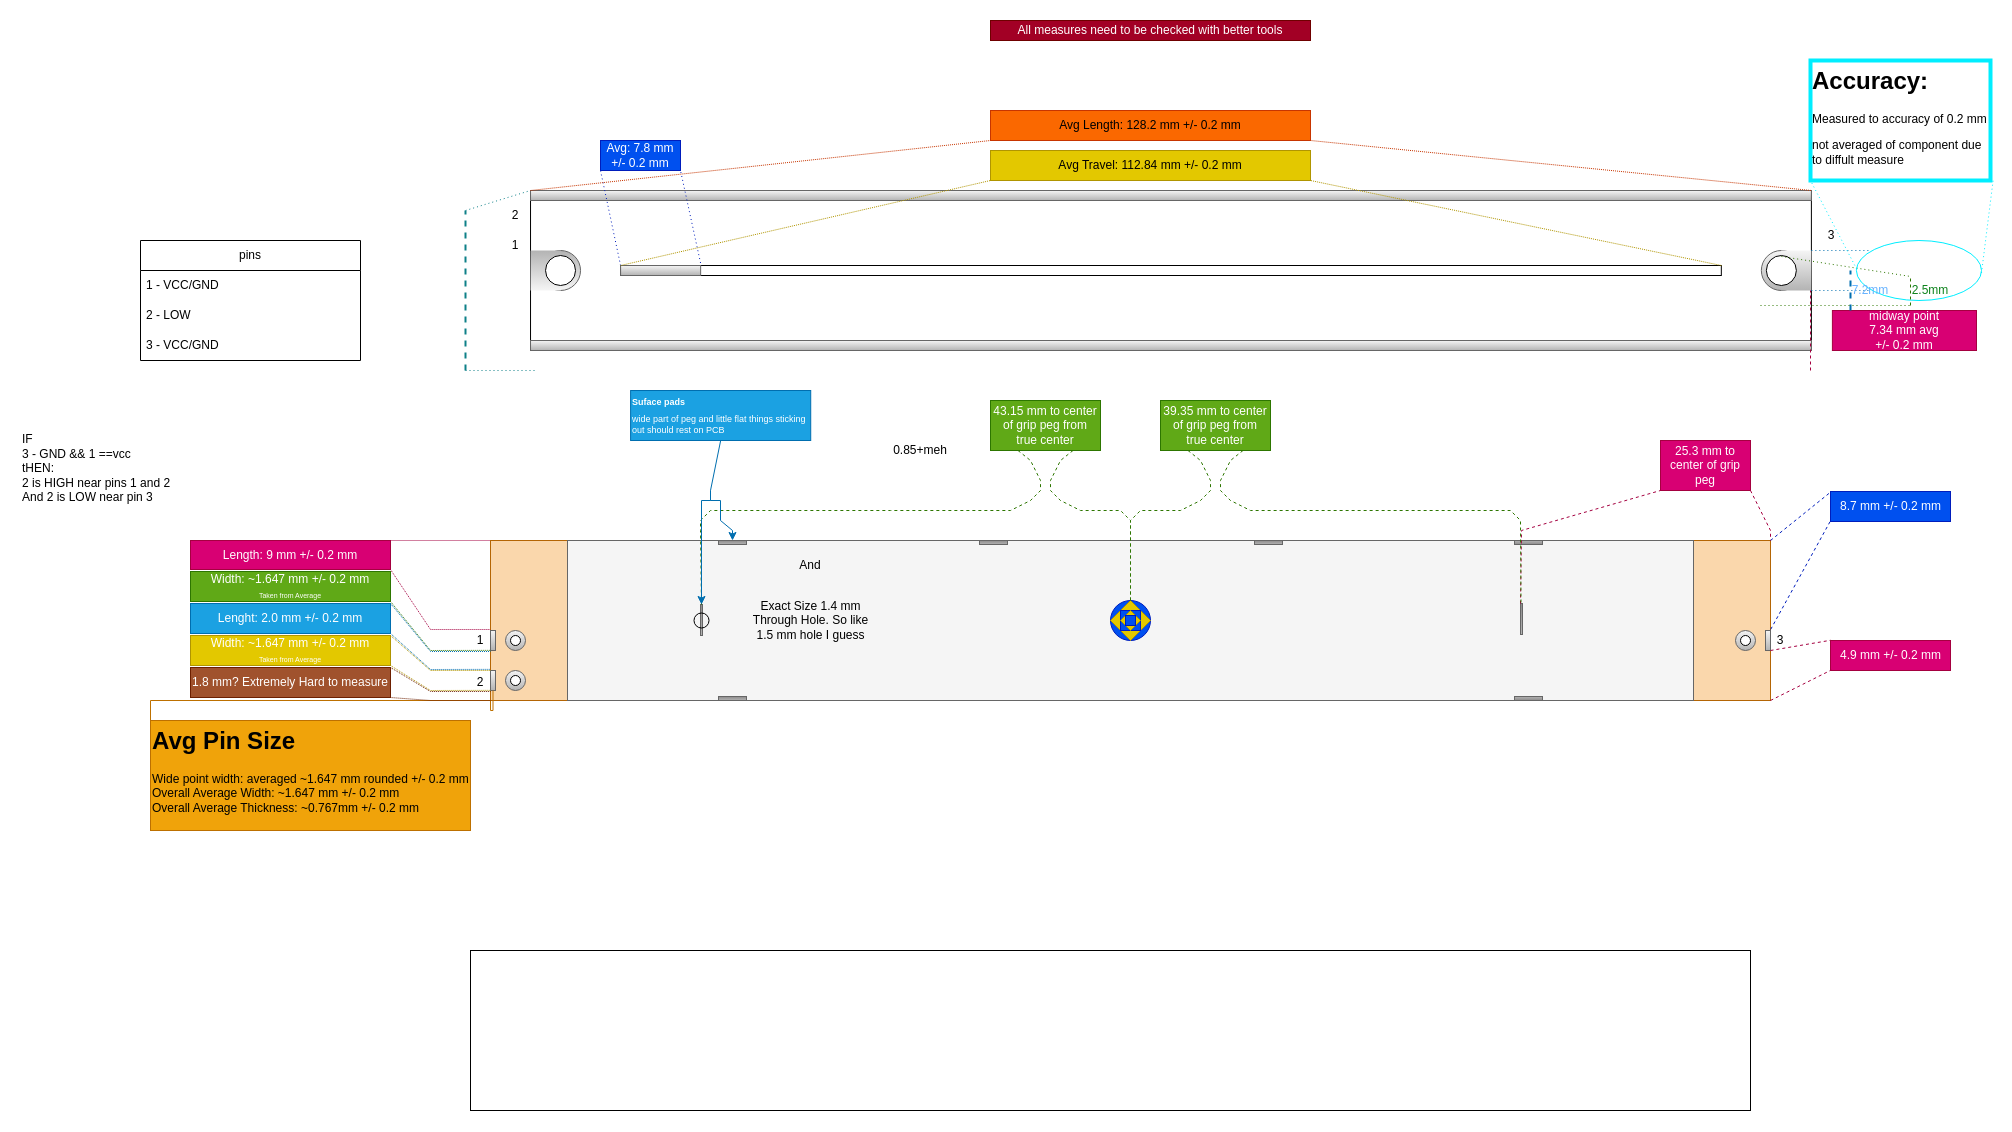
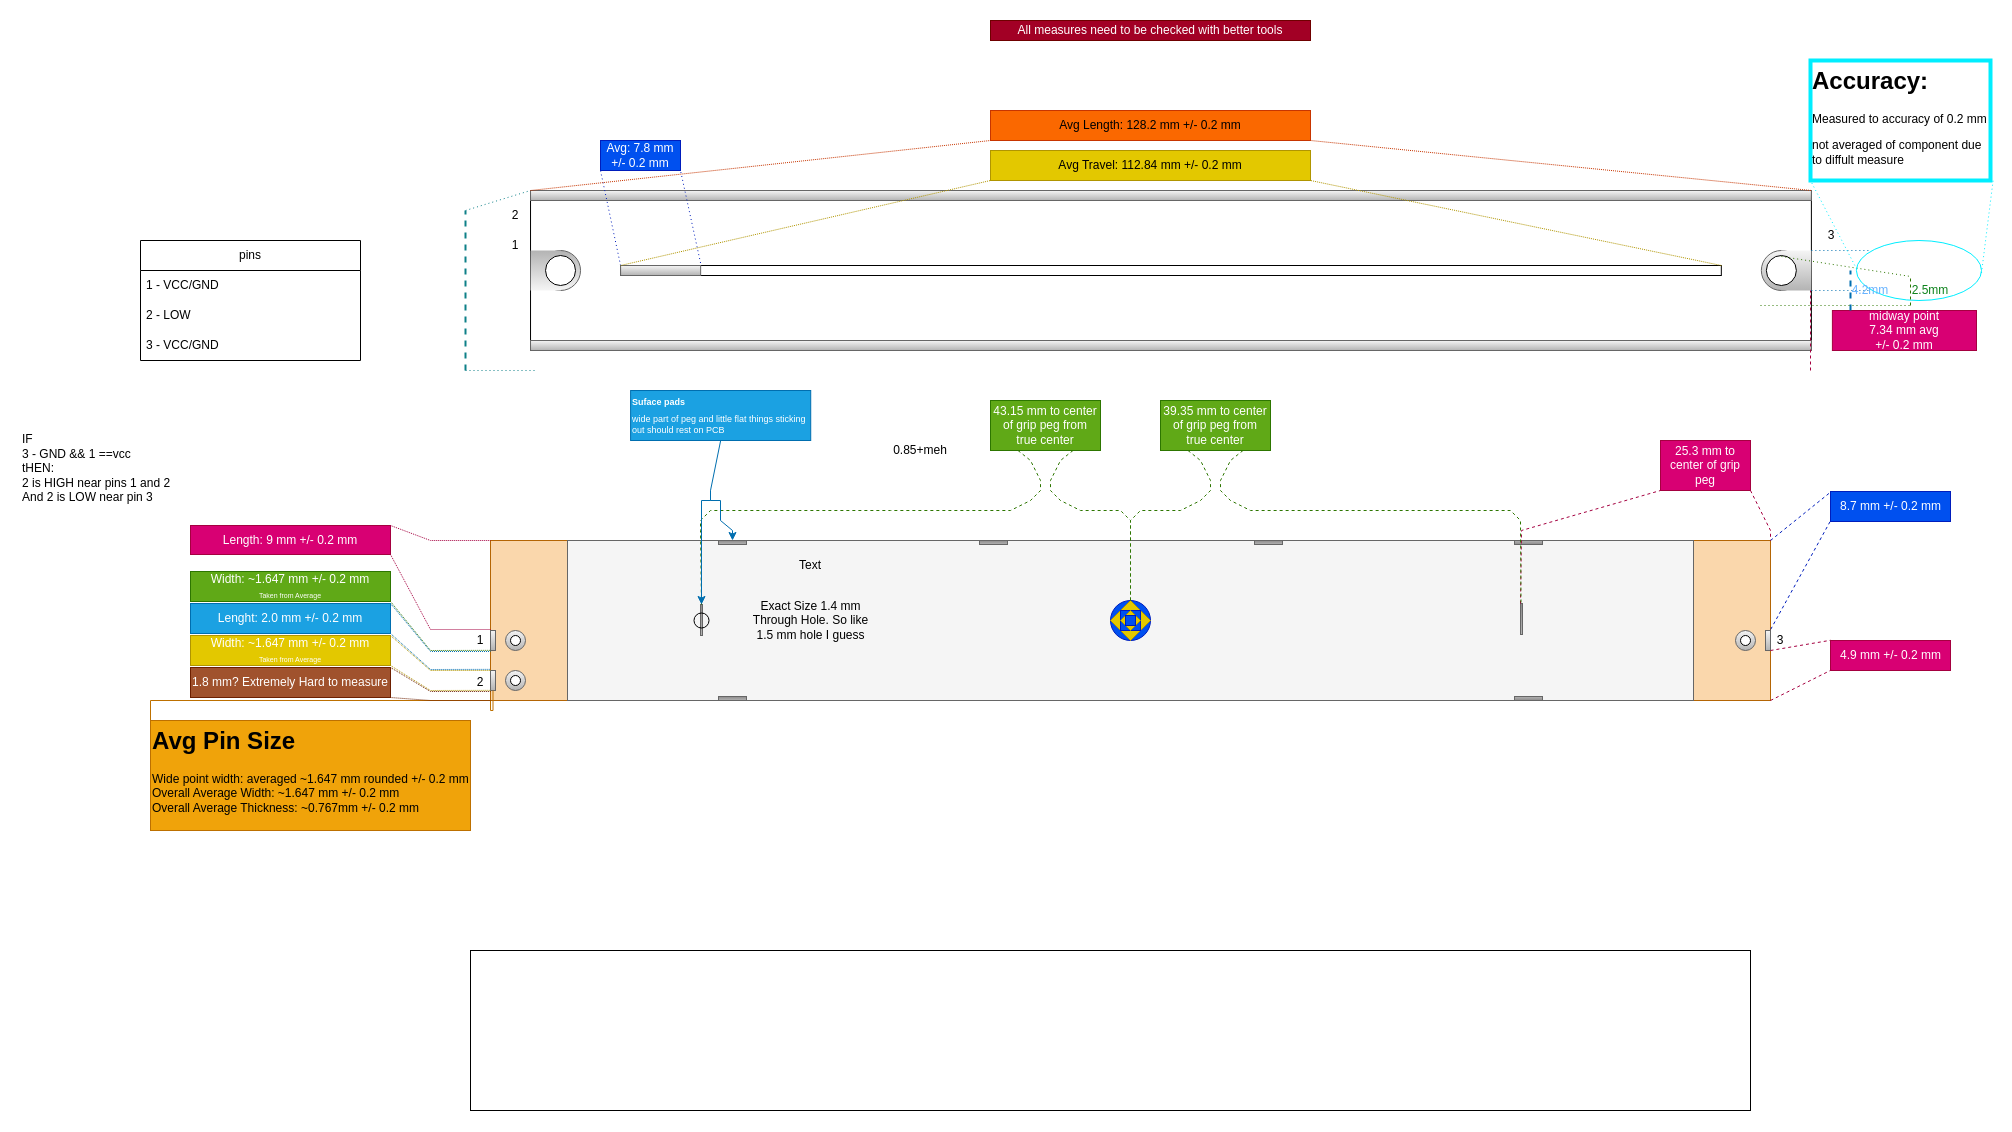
(1871, 291) -> (1871, 291)
(291, 555) -> (291, 540)
(811, 566) -> (811, 566)
